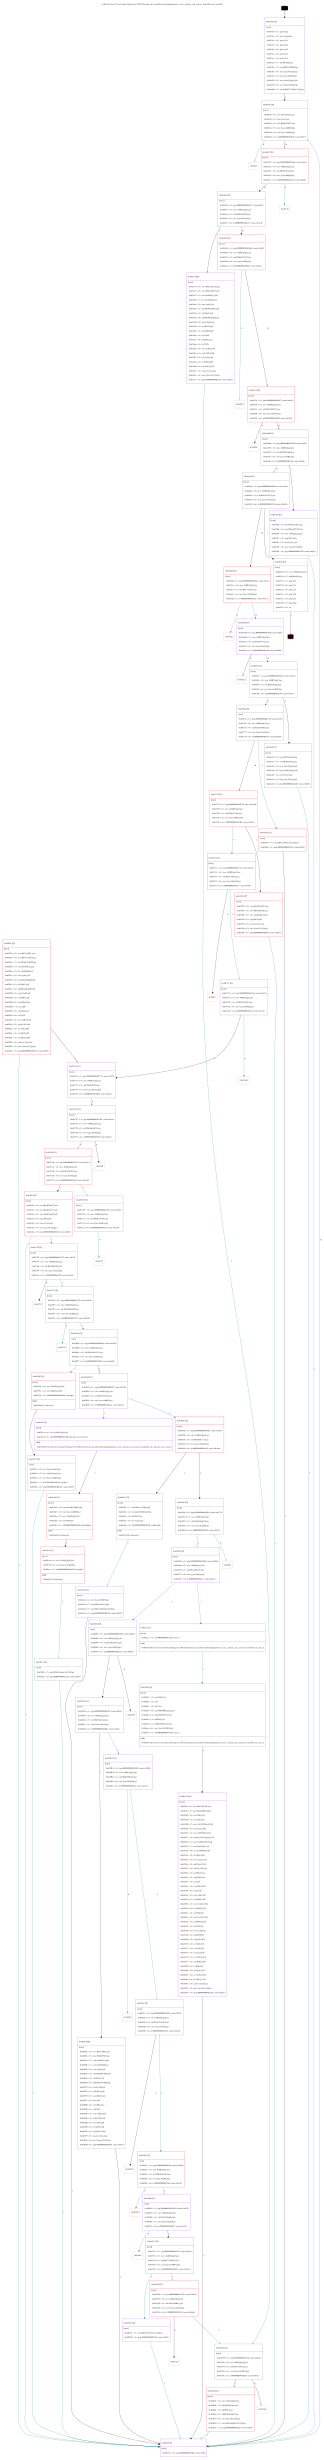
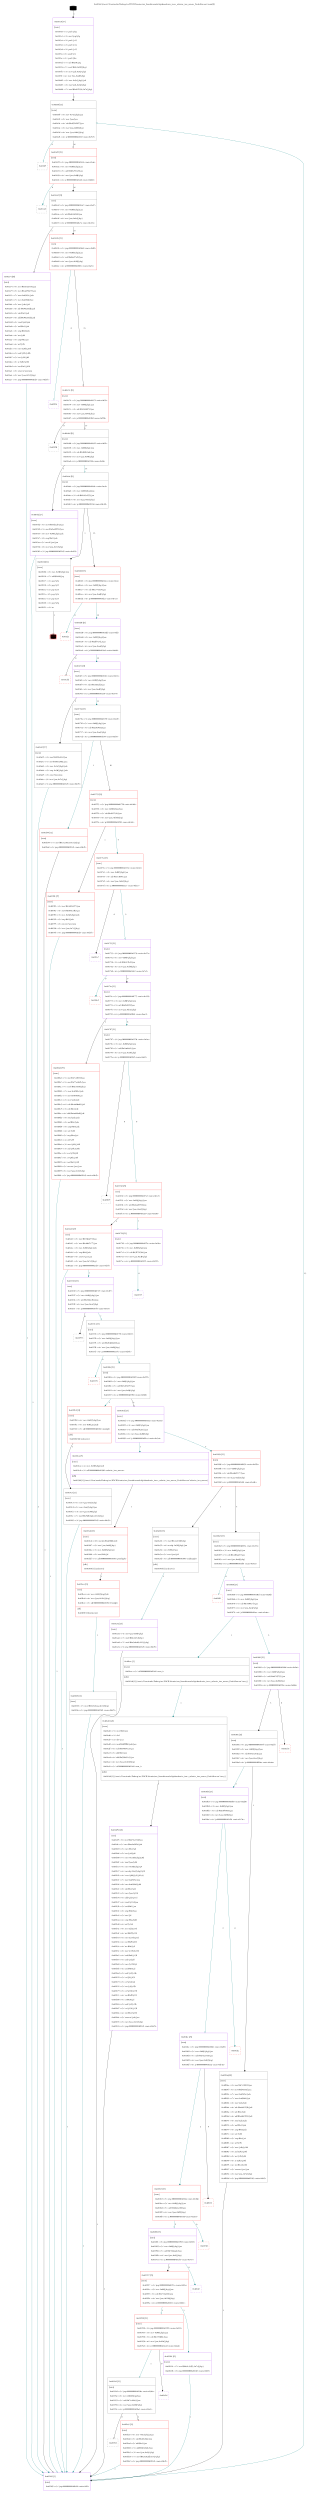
(64, 1044) -> (95, 1039)
(244, 1364) -> (27, 1433)
